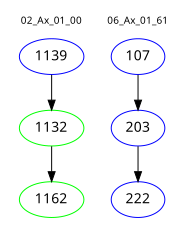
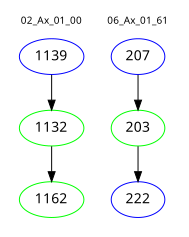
(138, 57) -> (138, 57)
(138, 128) -> (138, 128)
